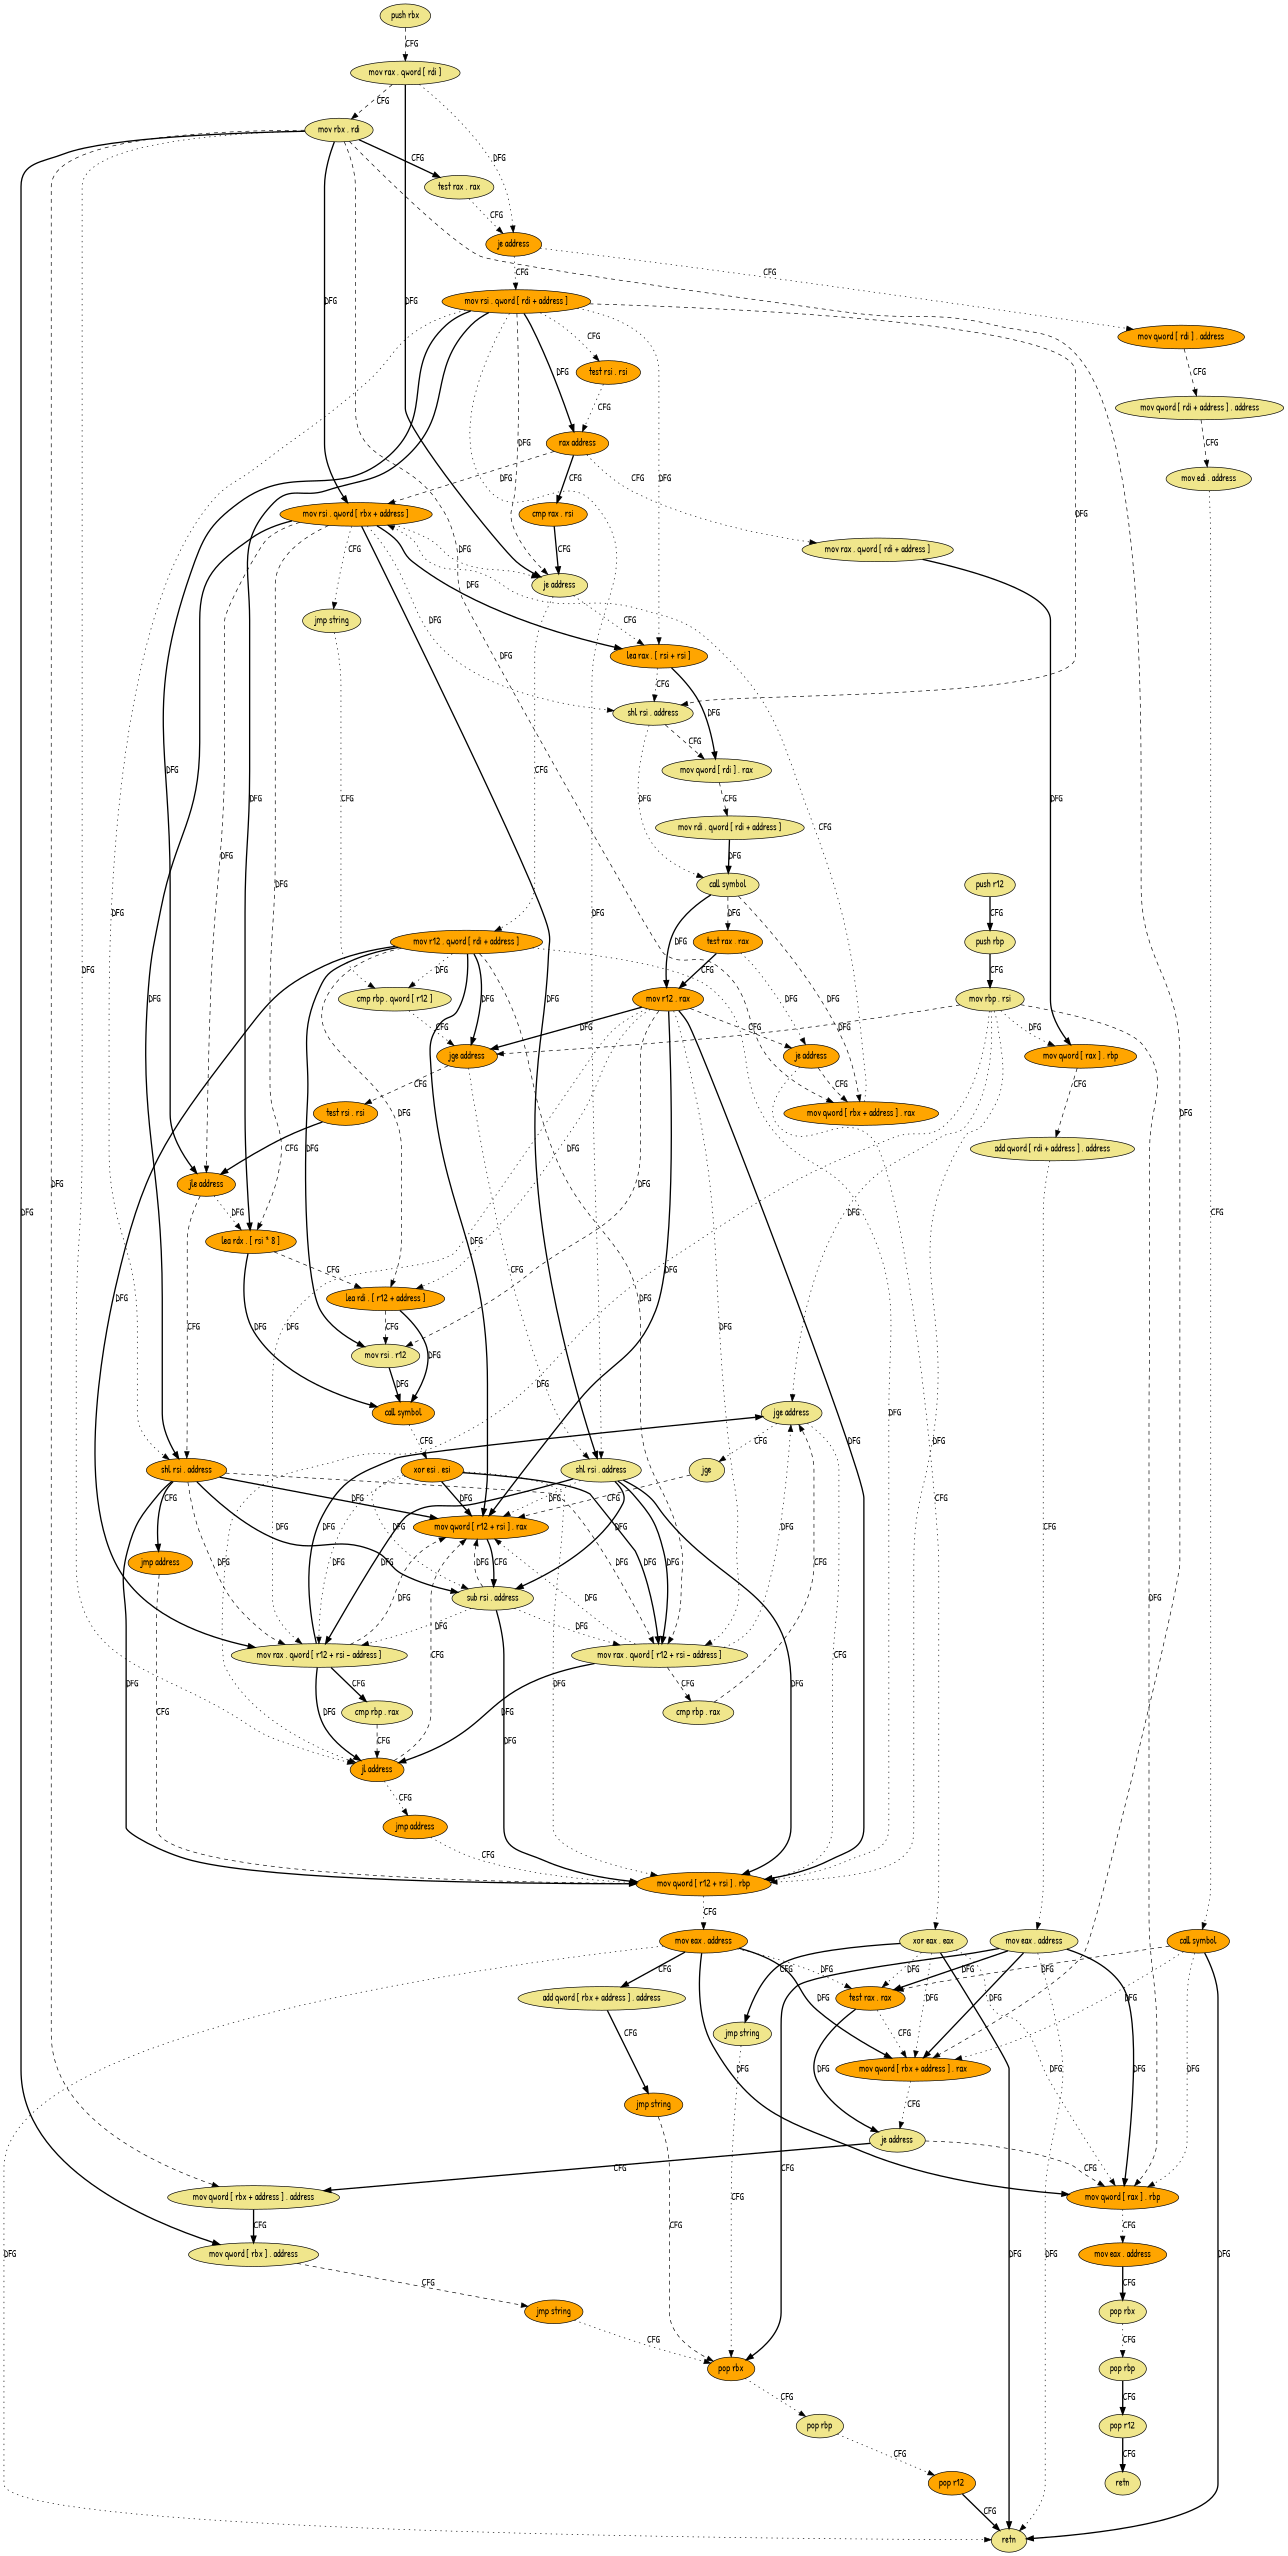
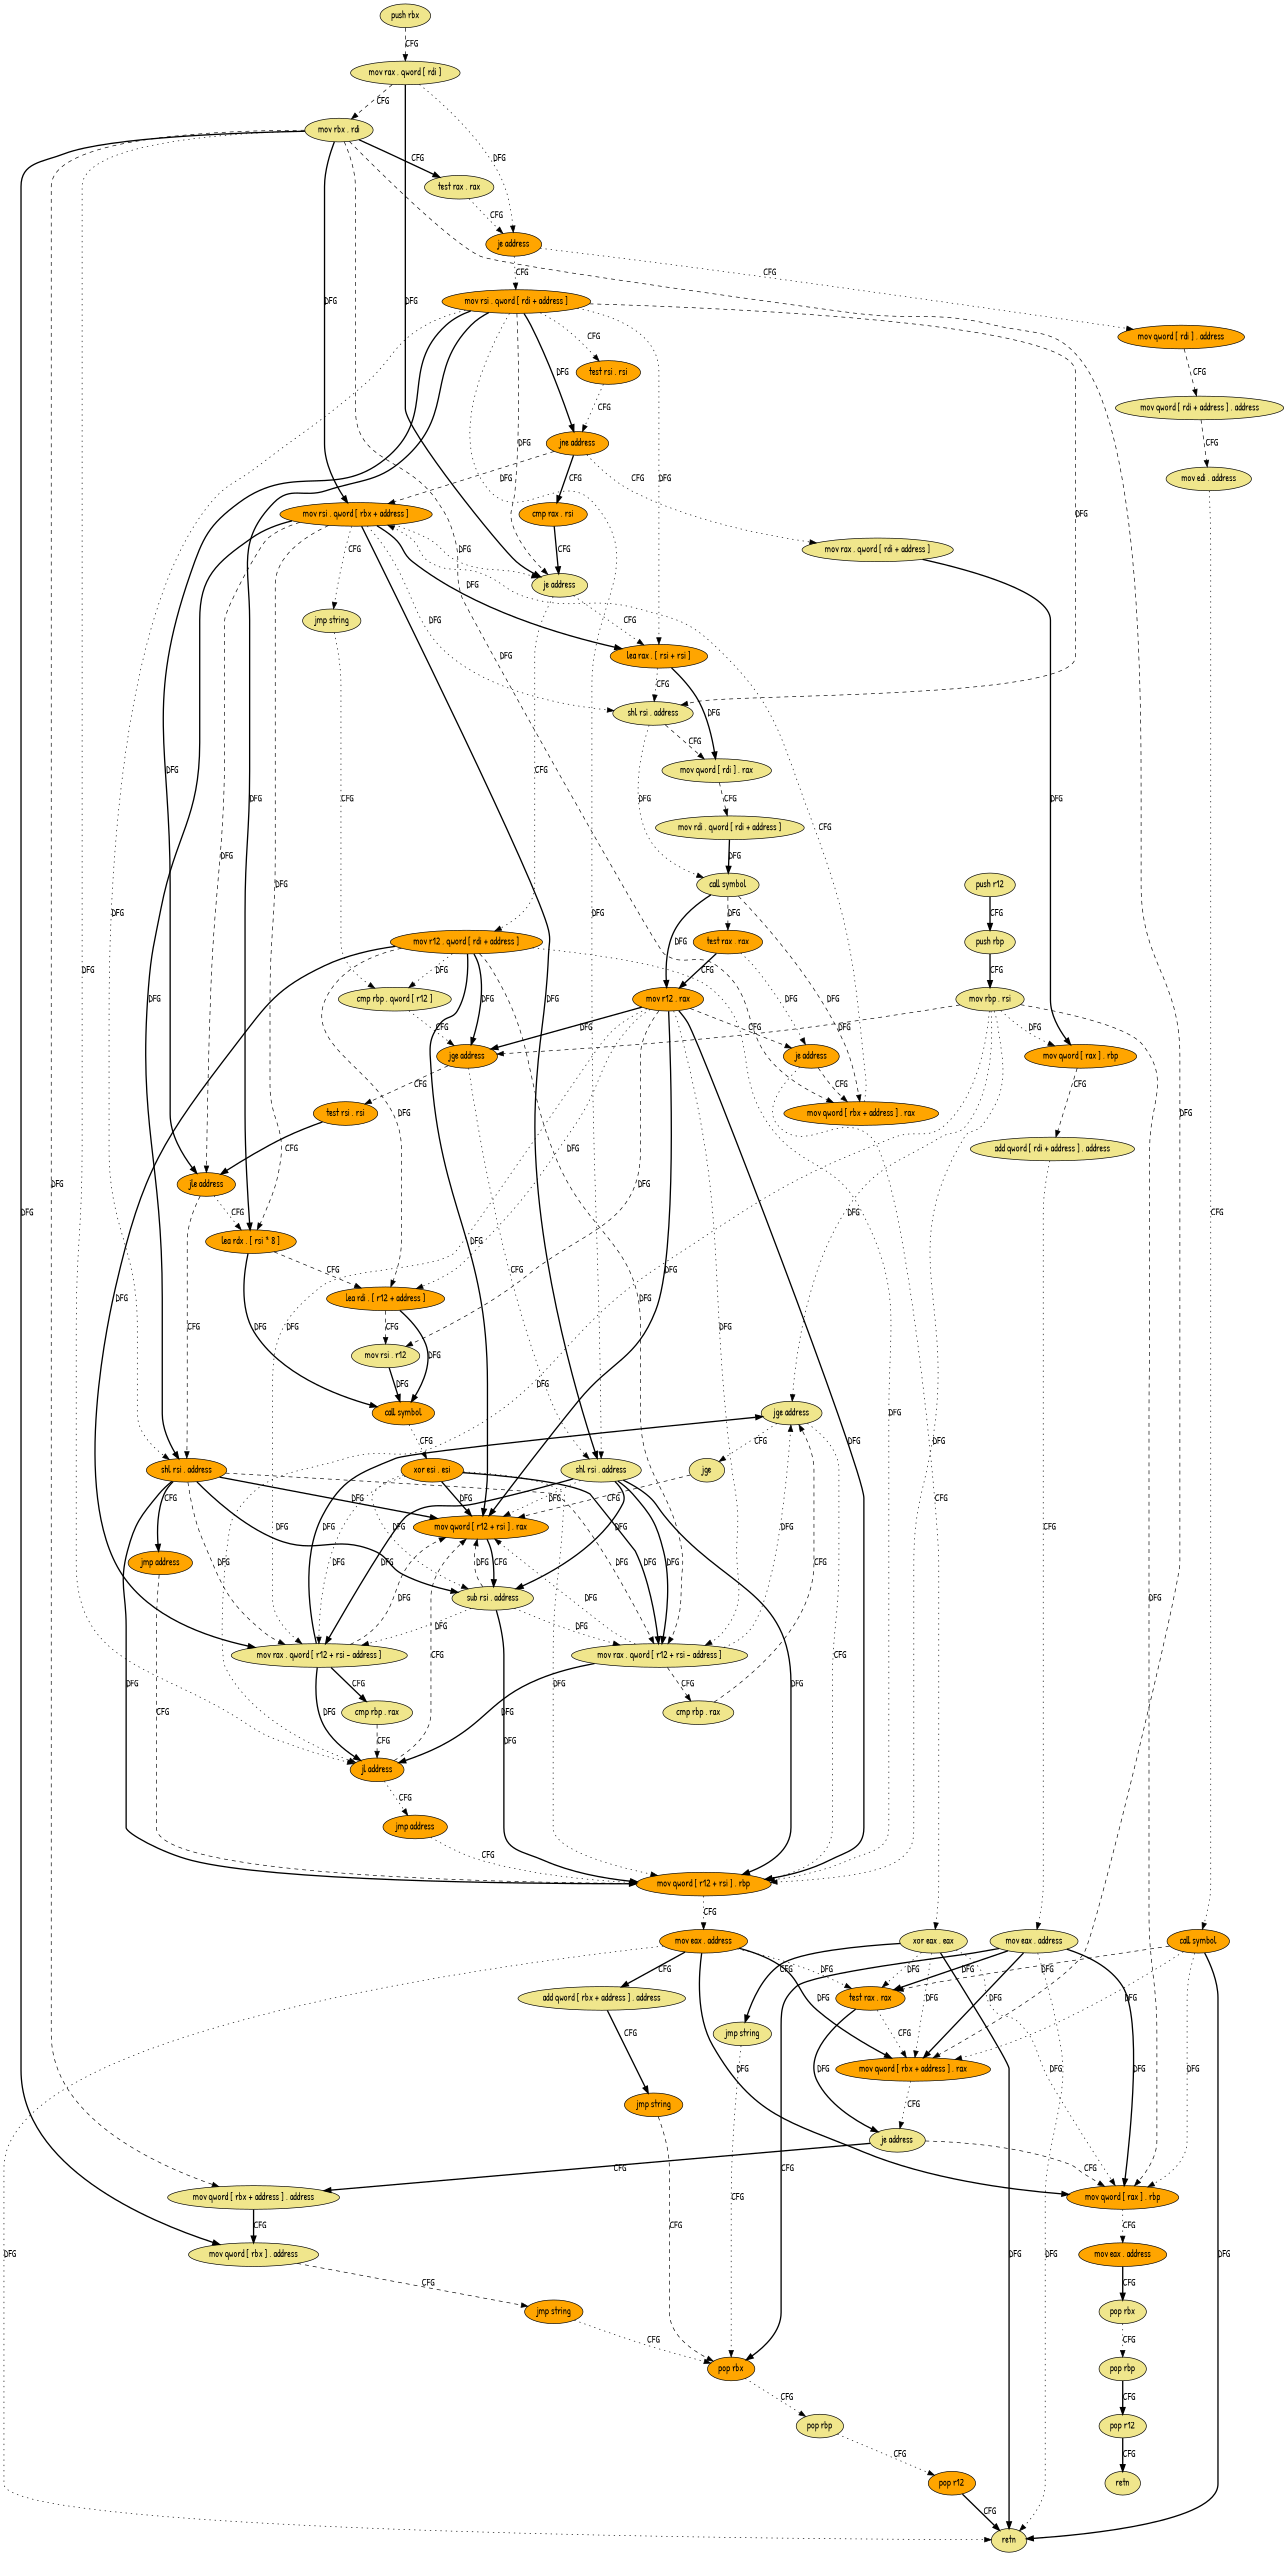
(577, 443) -> (577, 443)
(307, 1117) -> none
(238, 1213) -> (238, 1213)
